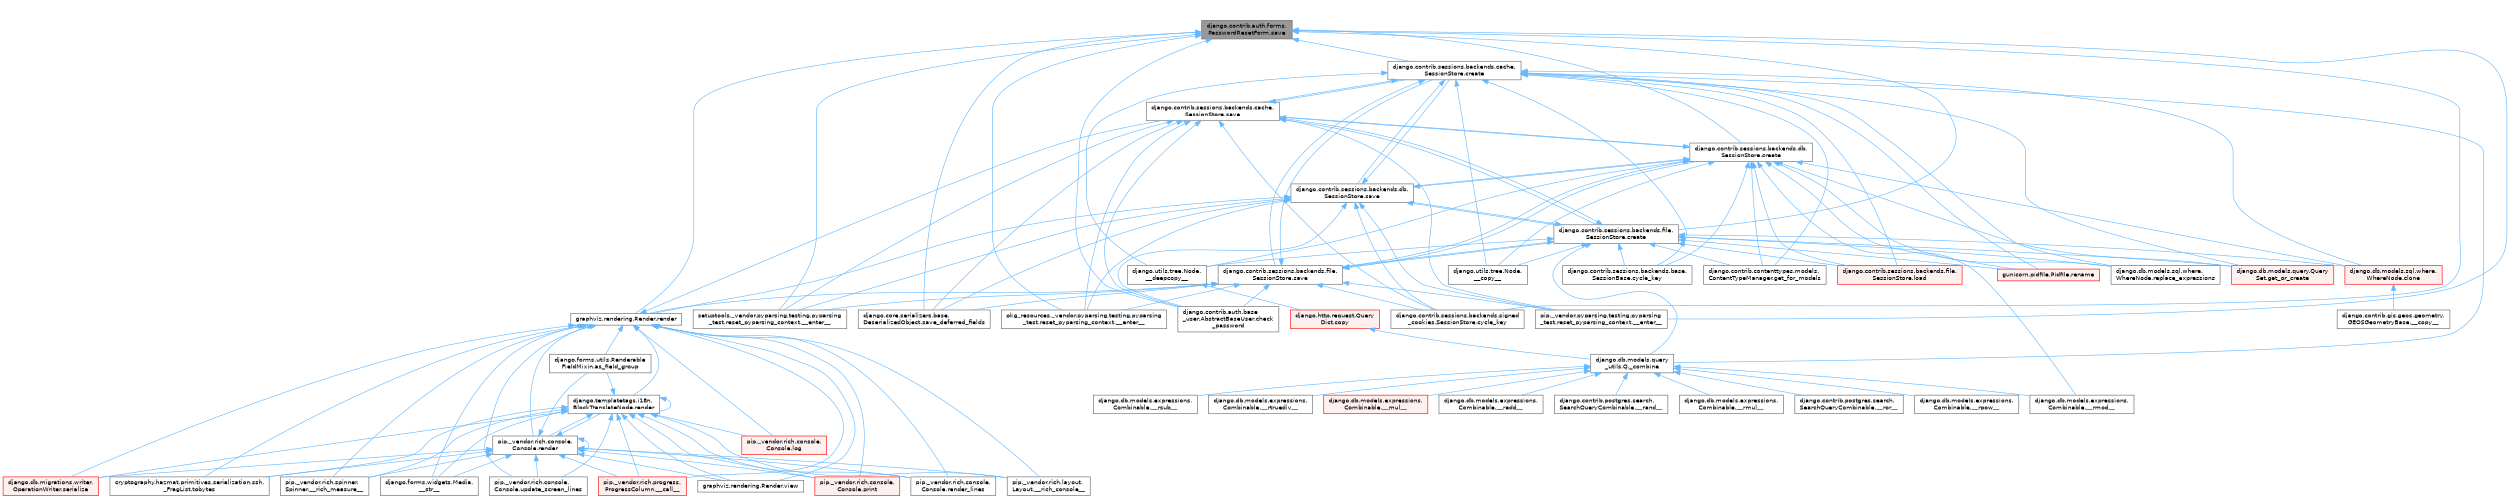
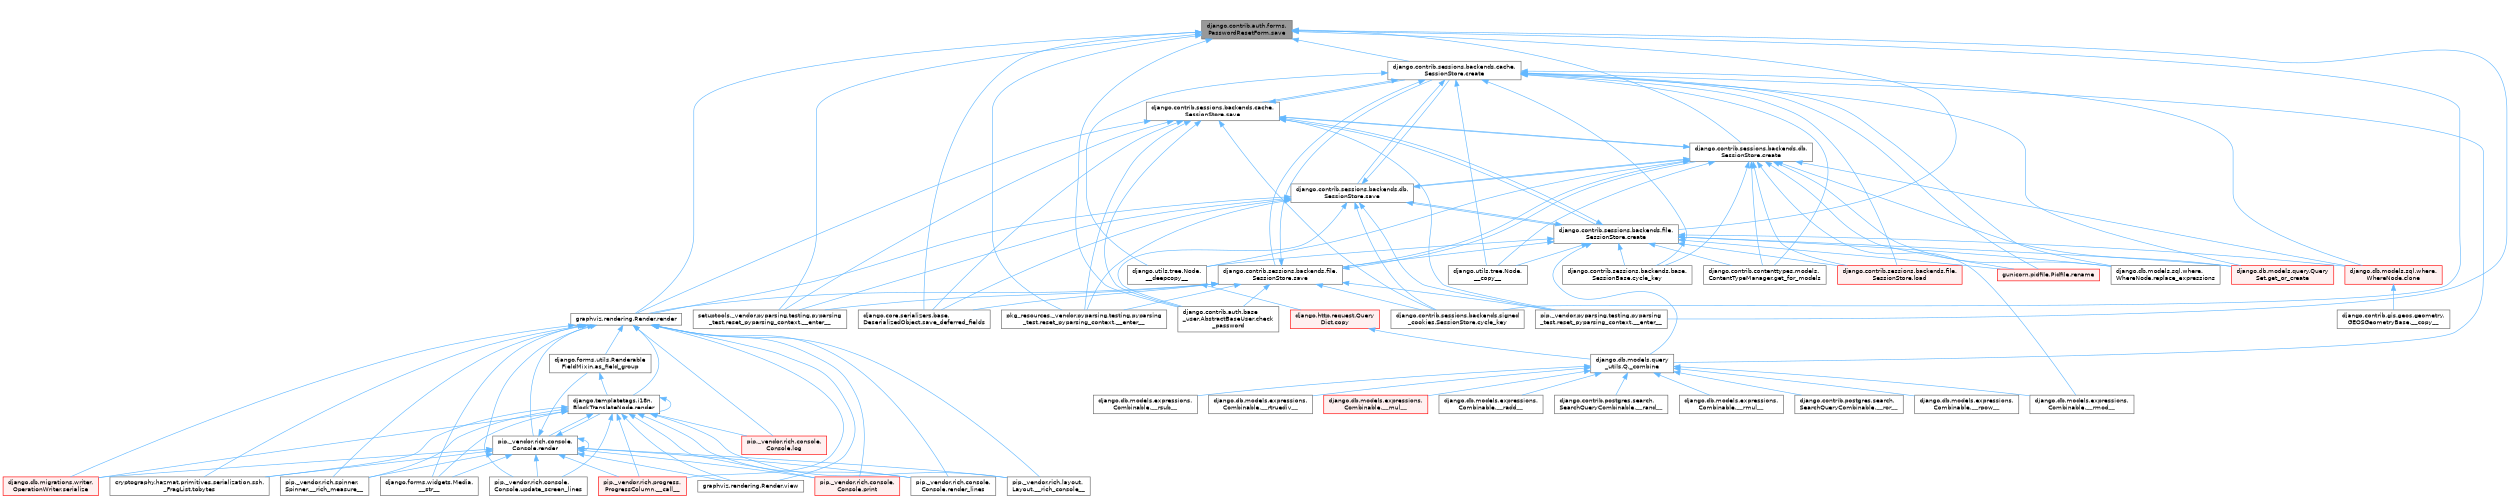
(899, 205) -> (886, 206)
(1451, 255) -> none
(610, 381) -> (604, 387)
